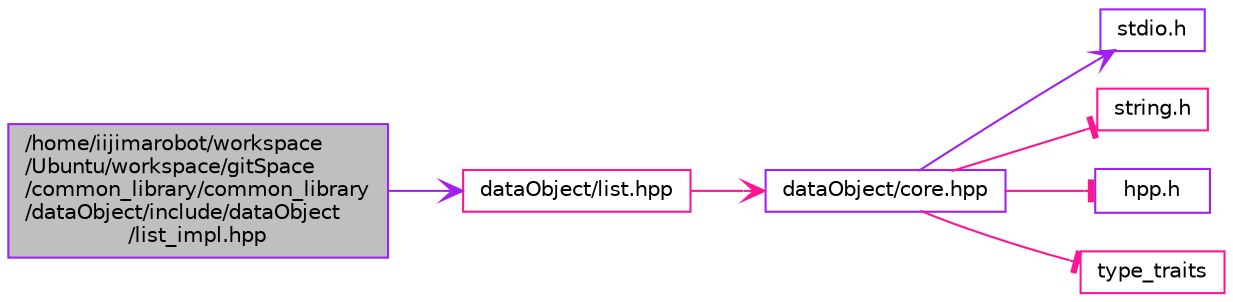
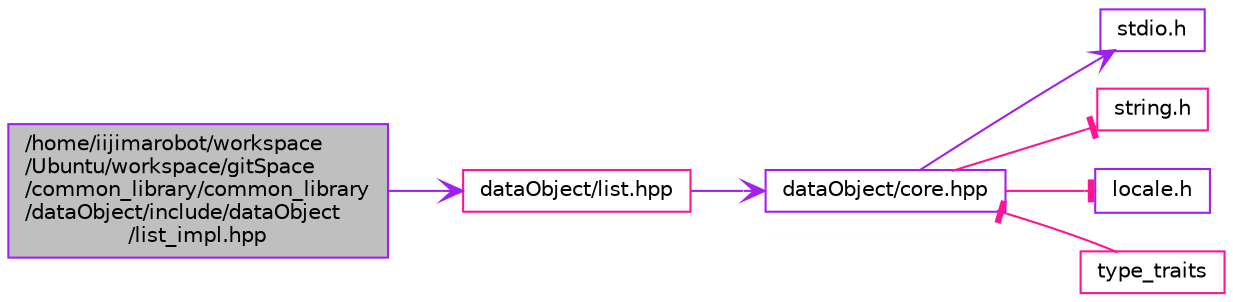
(717, 191) -> (717, 191)
(1153, 191) -> (1153, 191)
(994, 238) -> (1063, 232)
